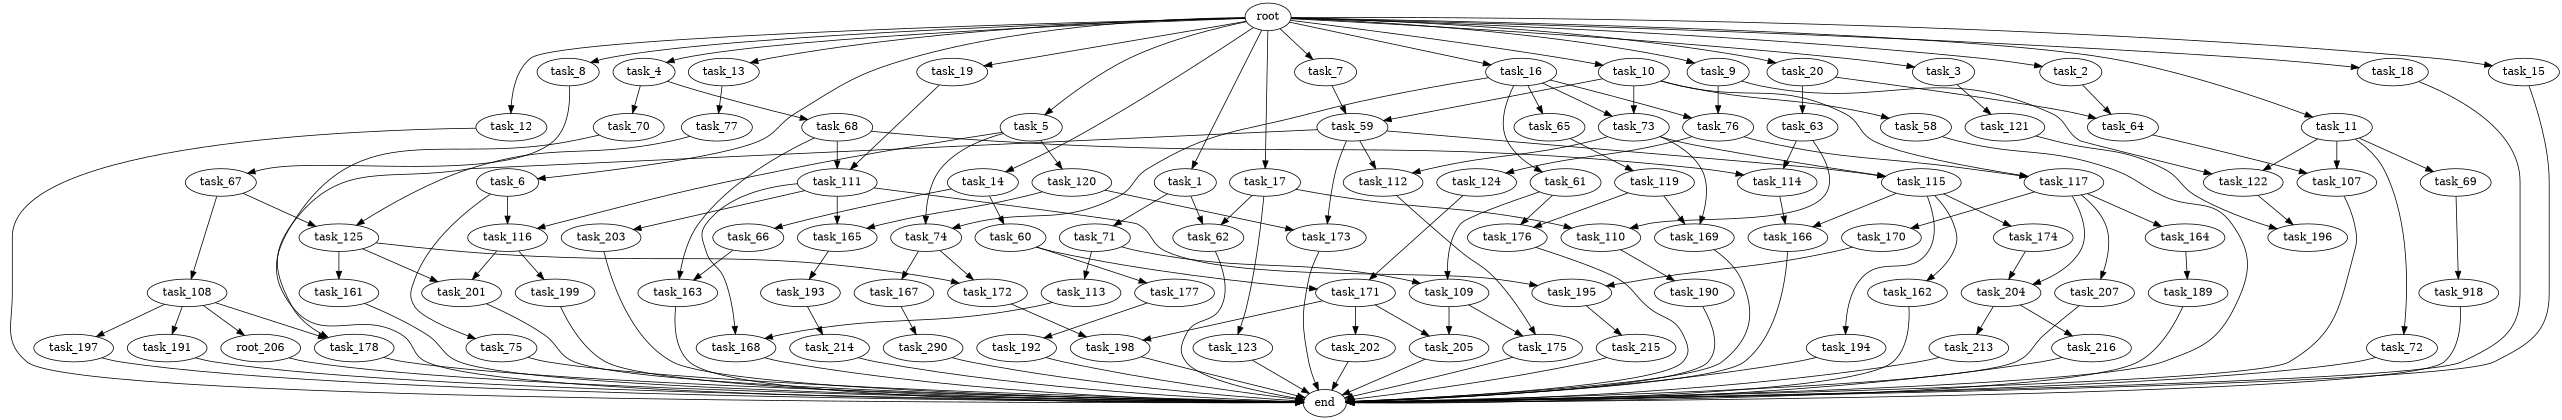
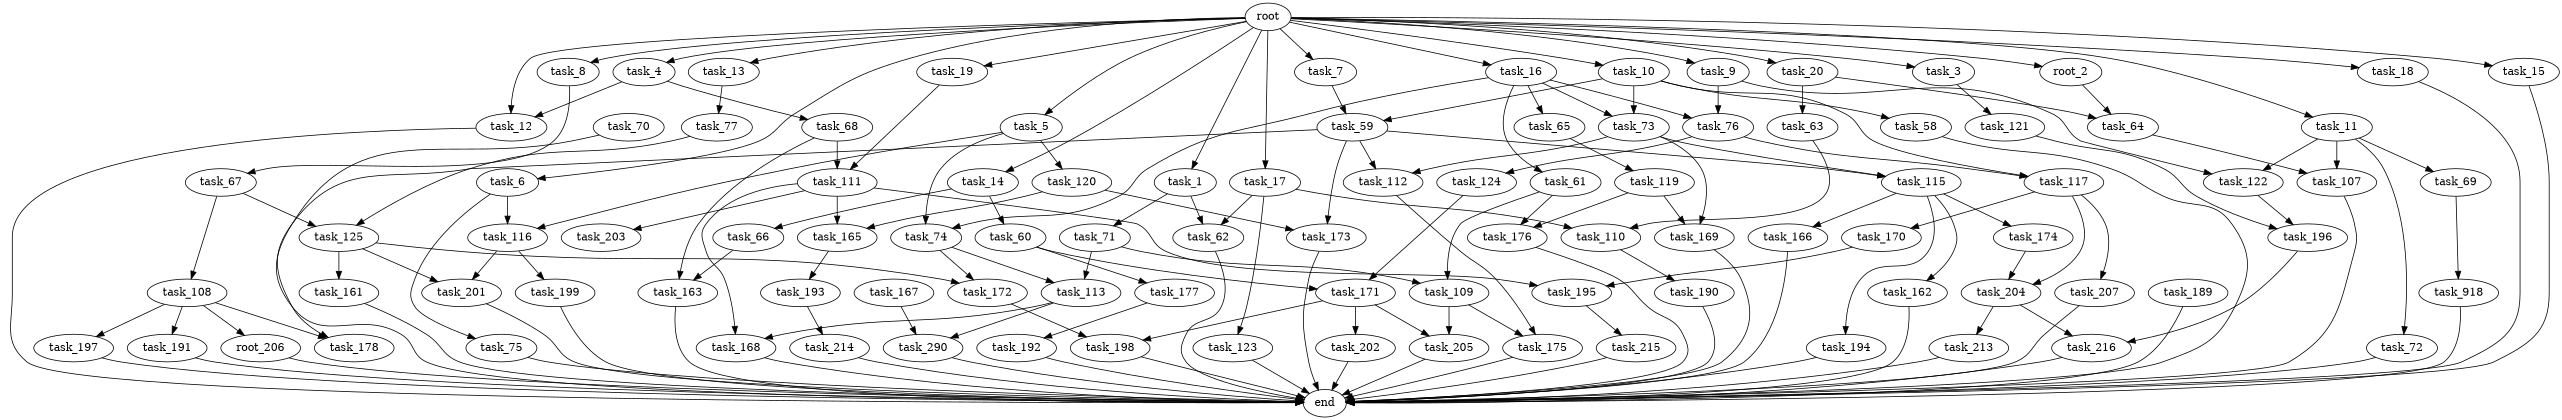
(2071, 72) -> (2071, 72)
(637, 96) -> (582, 98)
(1777, 182) -> none
(2185, 238) -> none
(912, 262) -> (999, 264)
none -> (2225, 312)
none -> (1006, 319)
(839, 390) -> none
(916, 390) -> none
